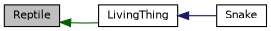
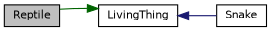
(84, 23) -> (74, 9)
